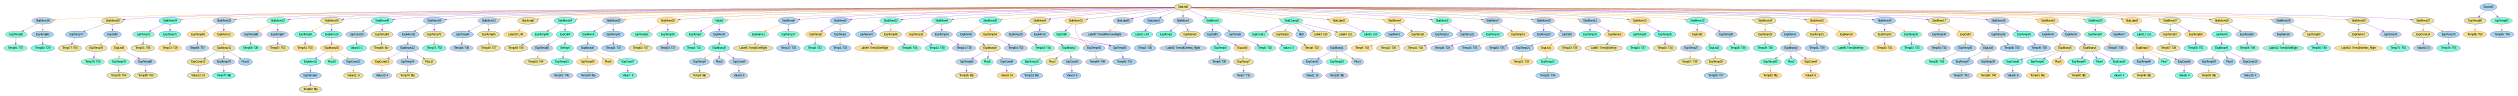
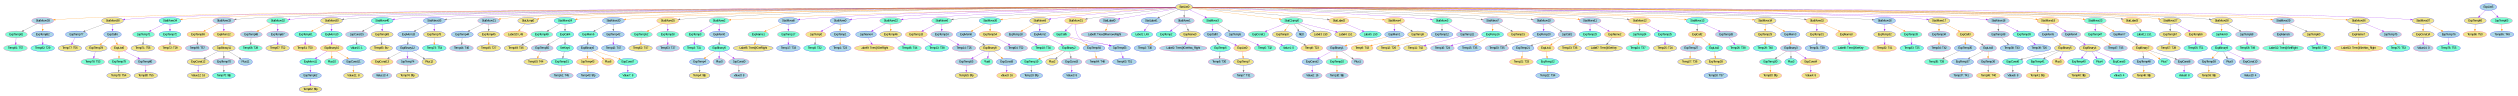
(613, 21) -> (613, 21)
(719, 21) -> (719, 21)
(1495, 41) -> (1482, 41)
